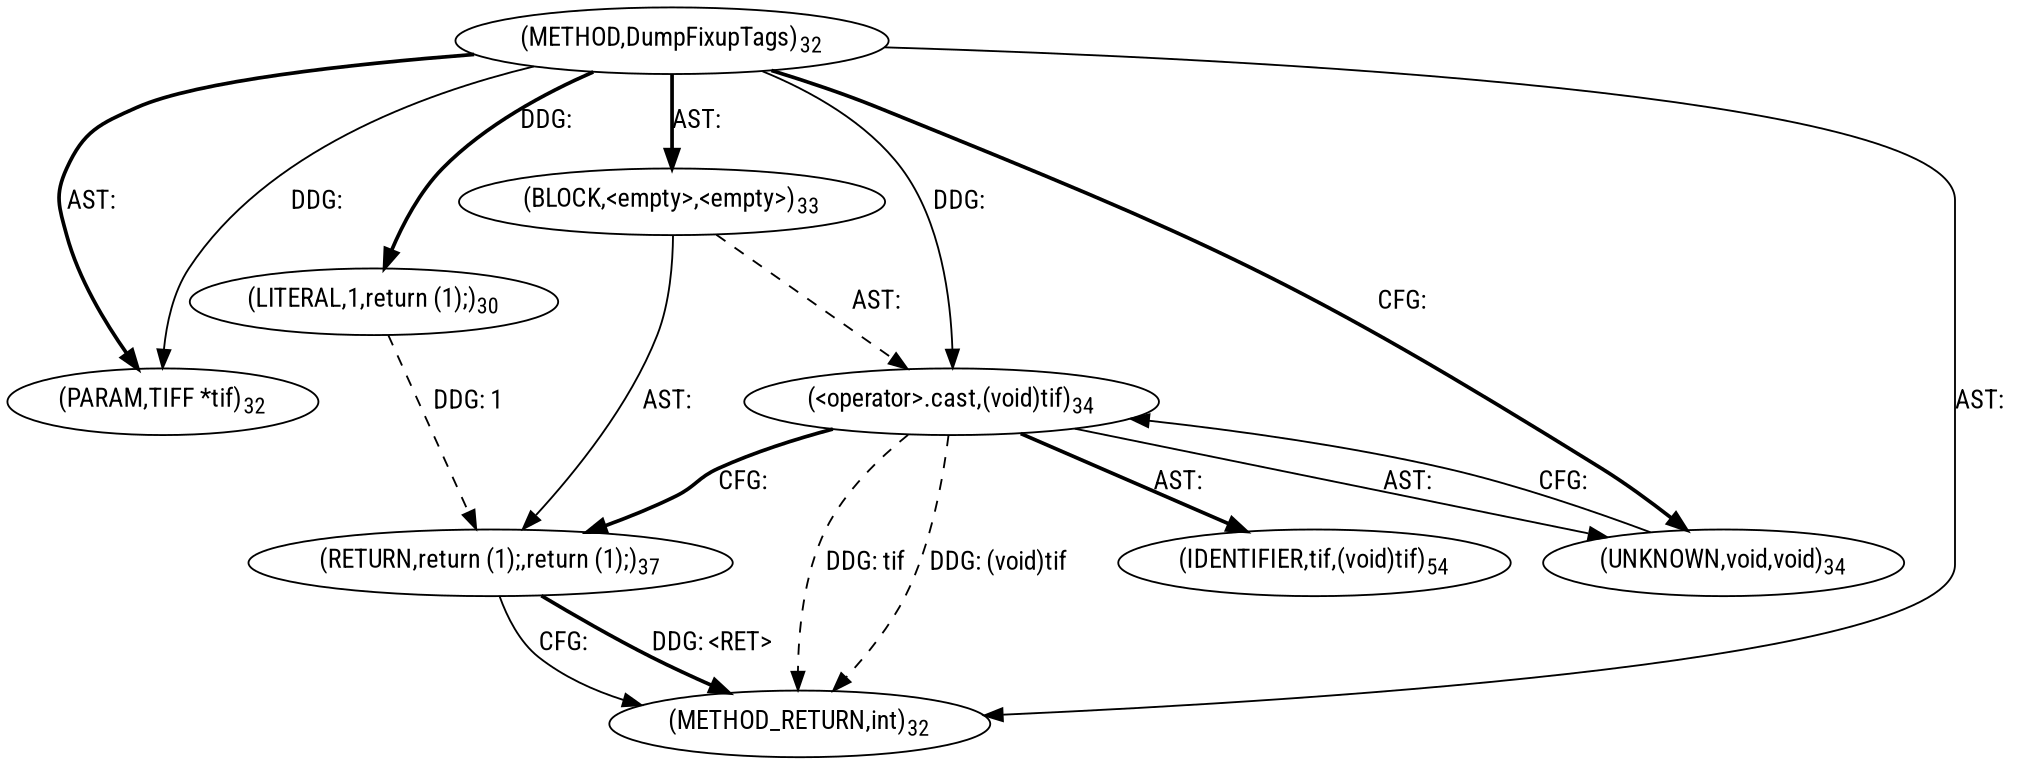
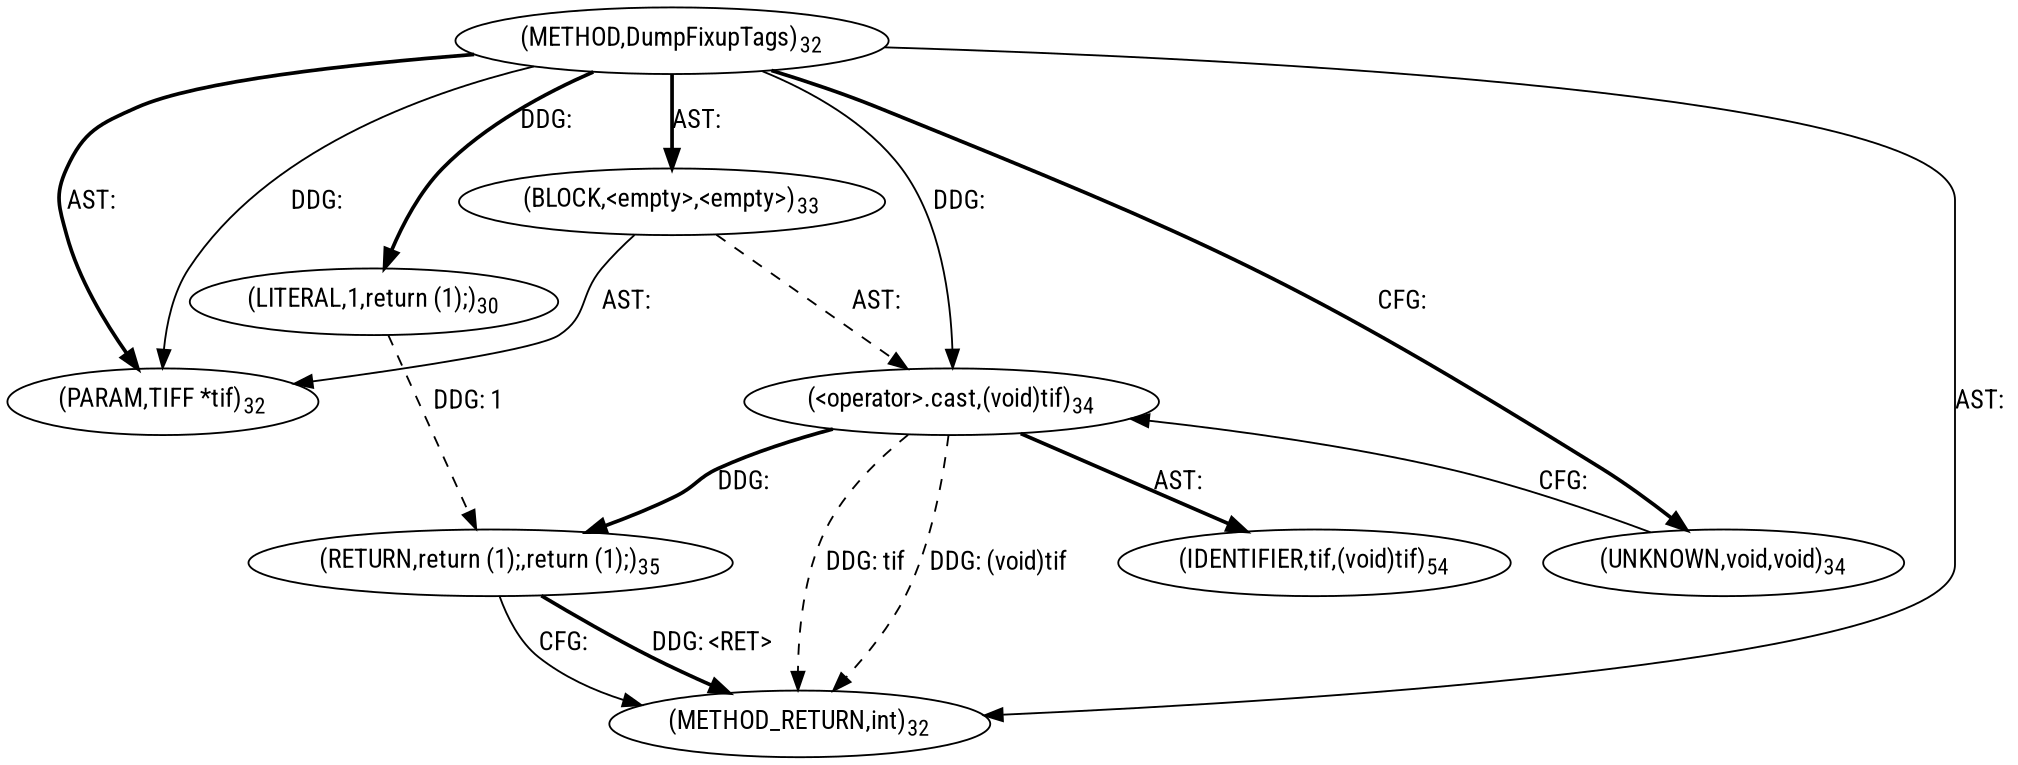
(632, 388) -> (500, 352)
(1332, 481) -> none
(746, 482) -> (746, 482)
(650, 560) -> (650, 560)
